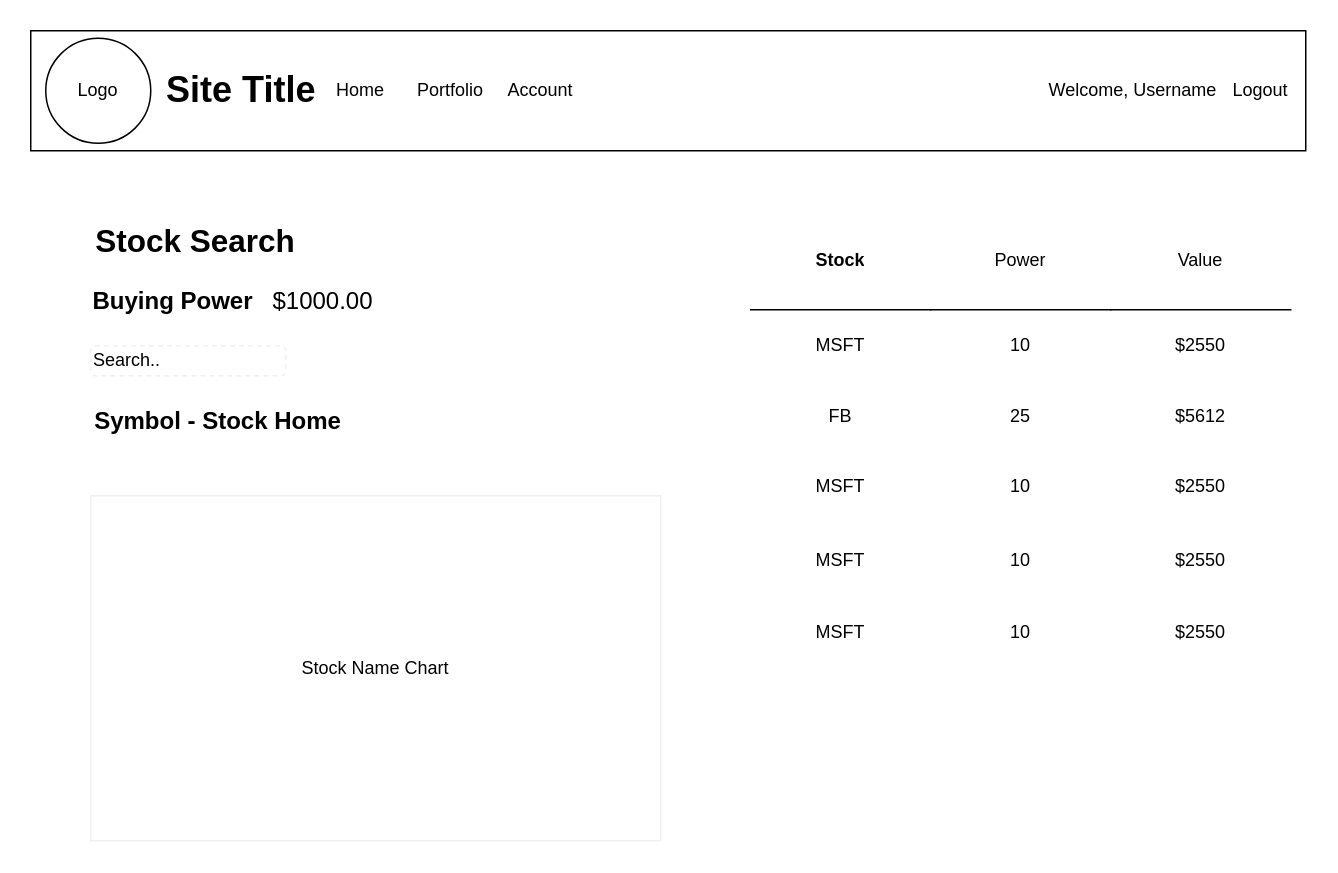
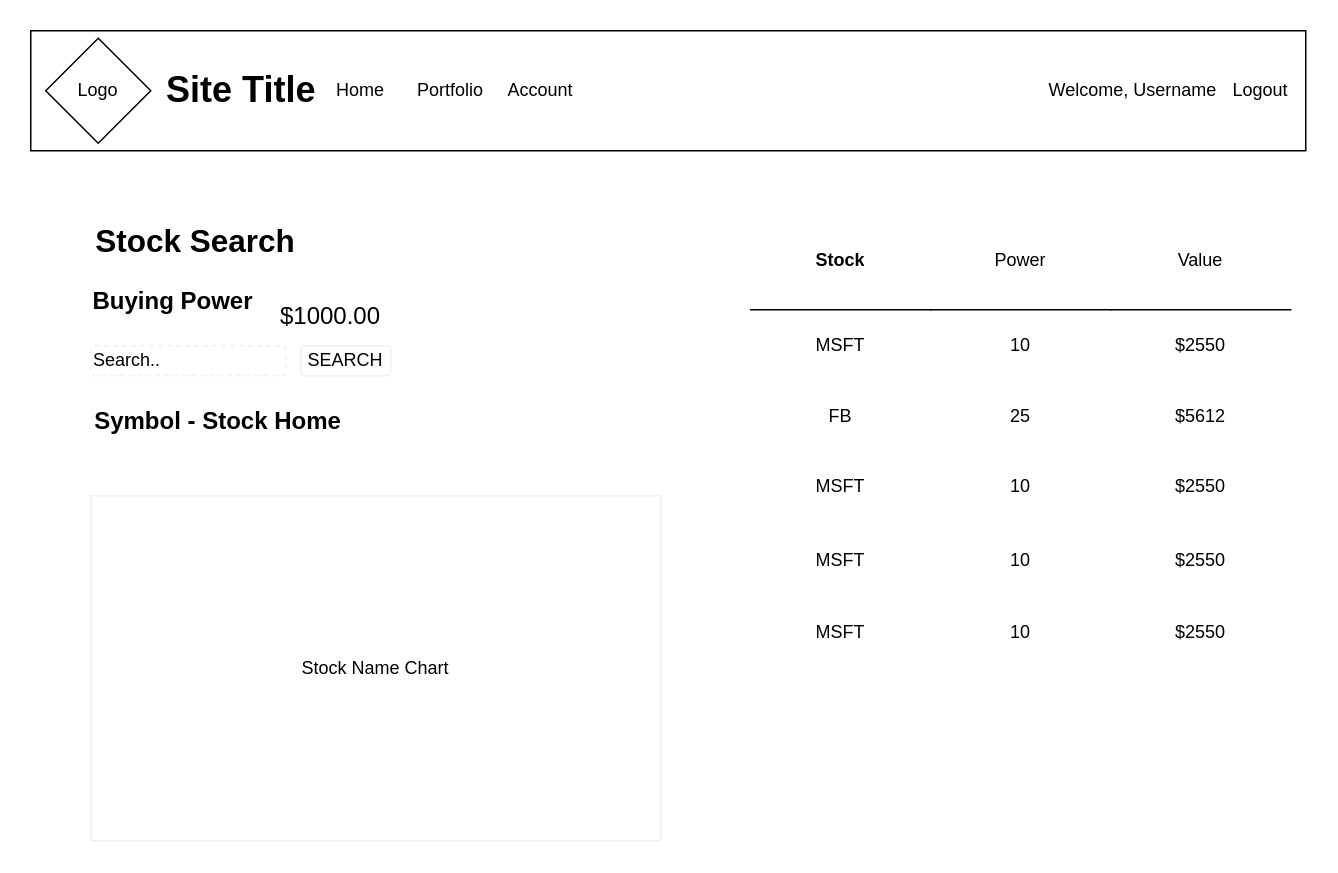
(98, 91) -> (98, 91)
(323, 301) -> (331, 316)
none -> (346, 361)
